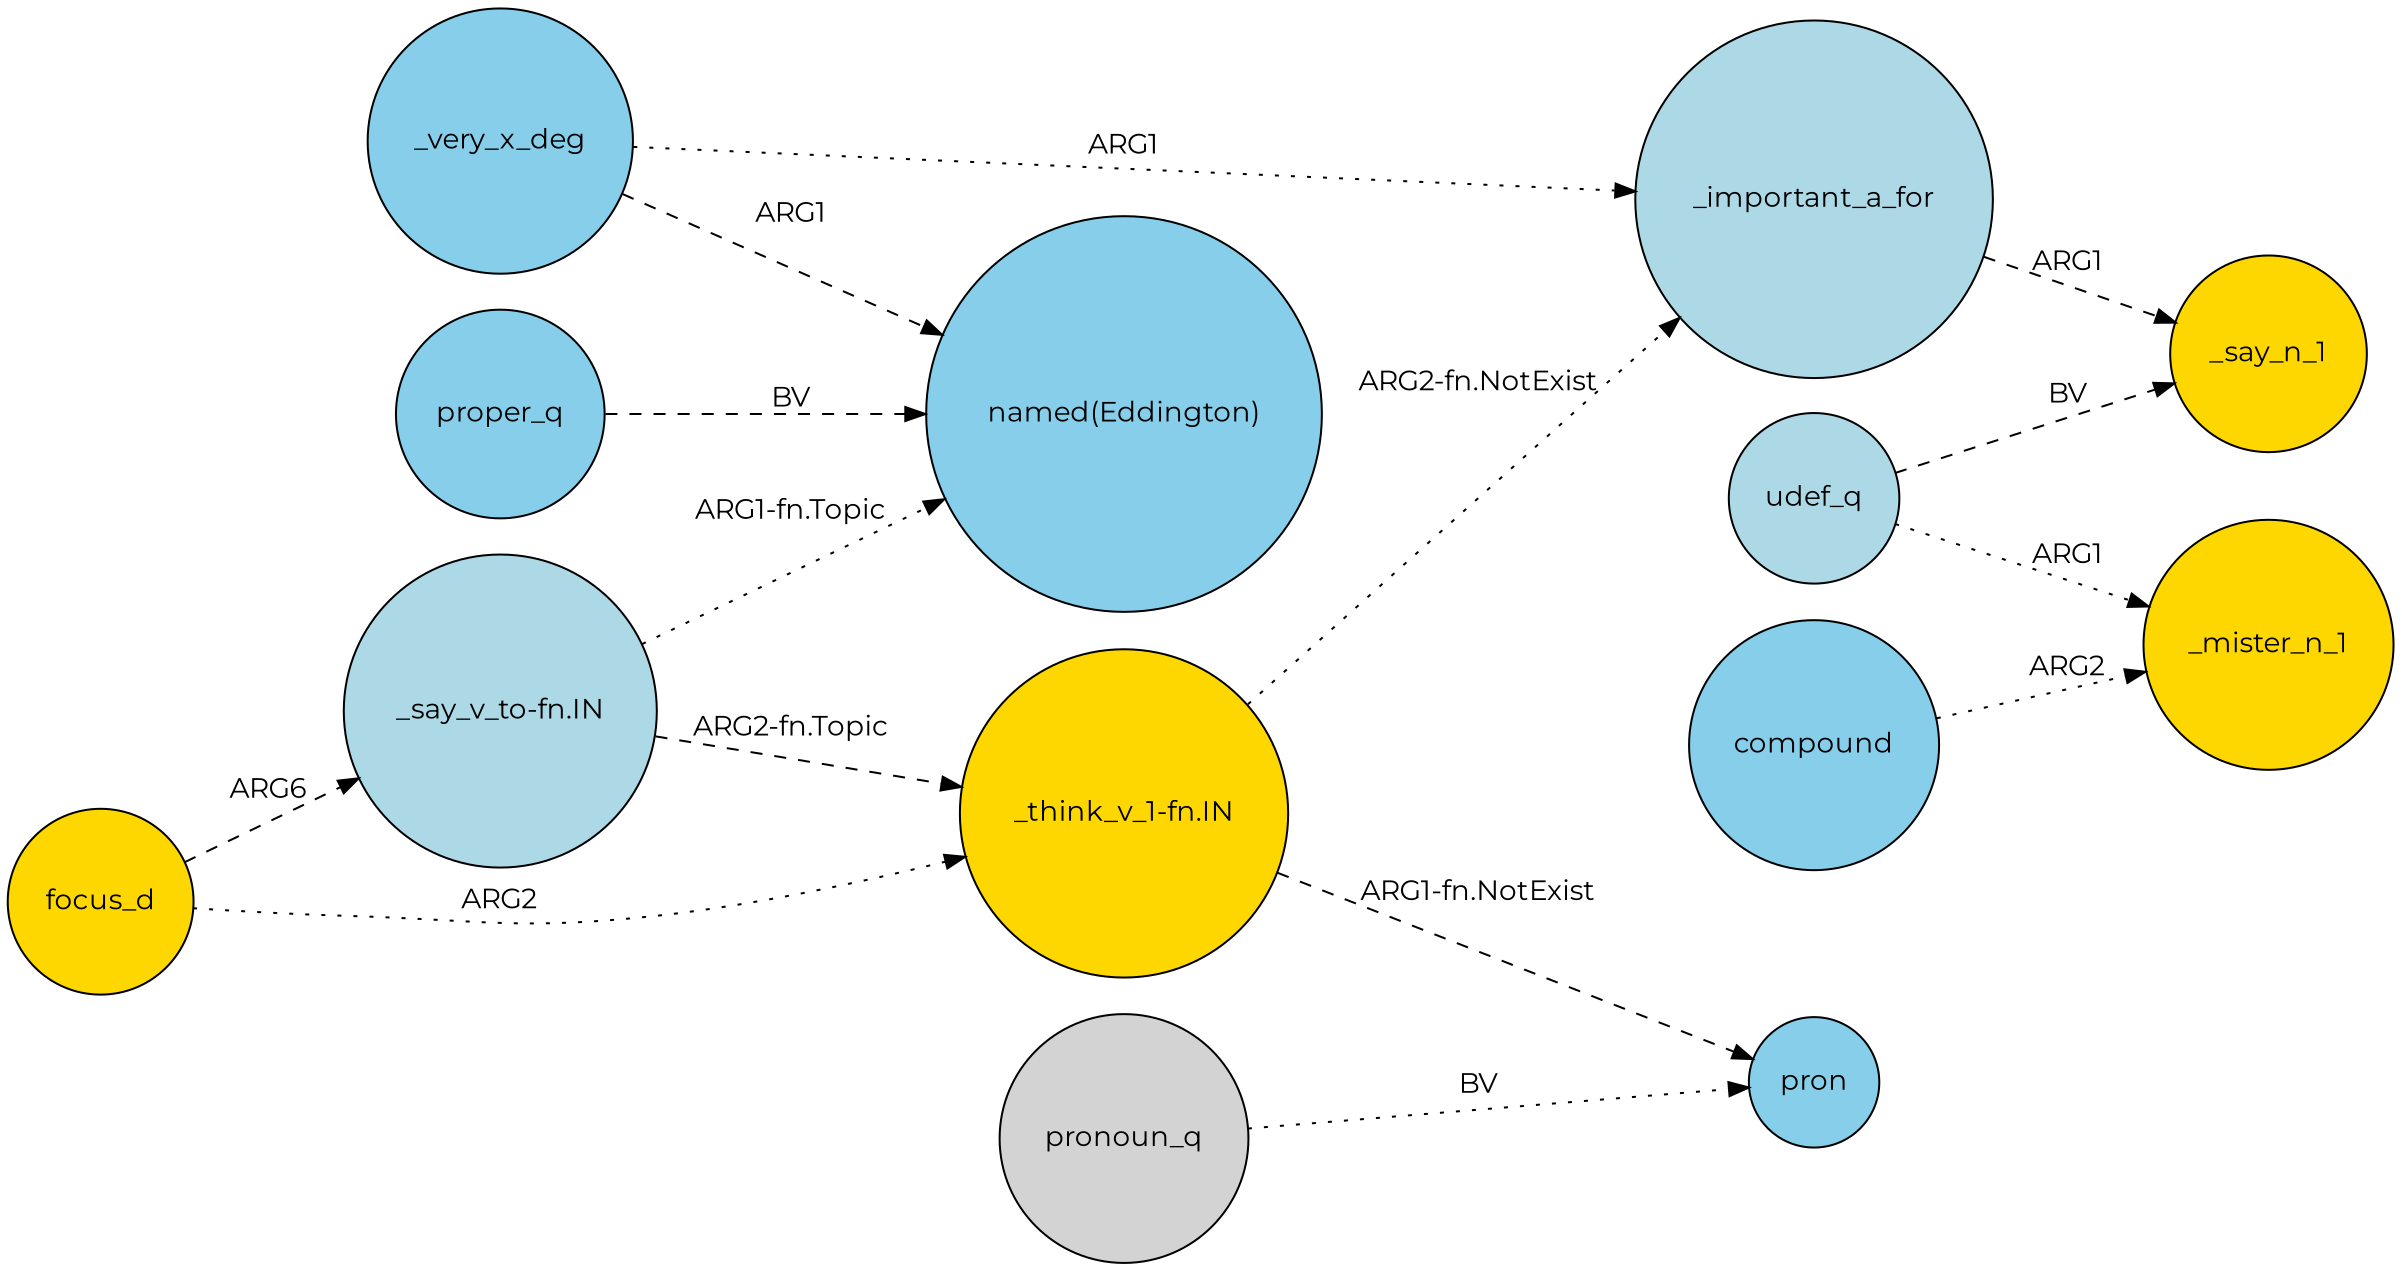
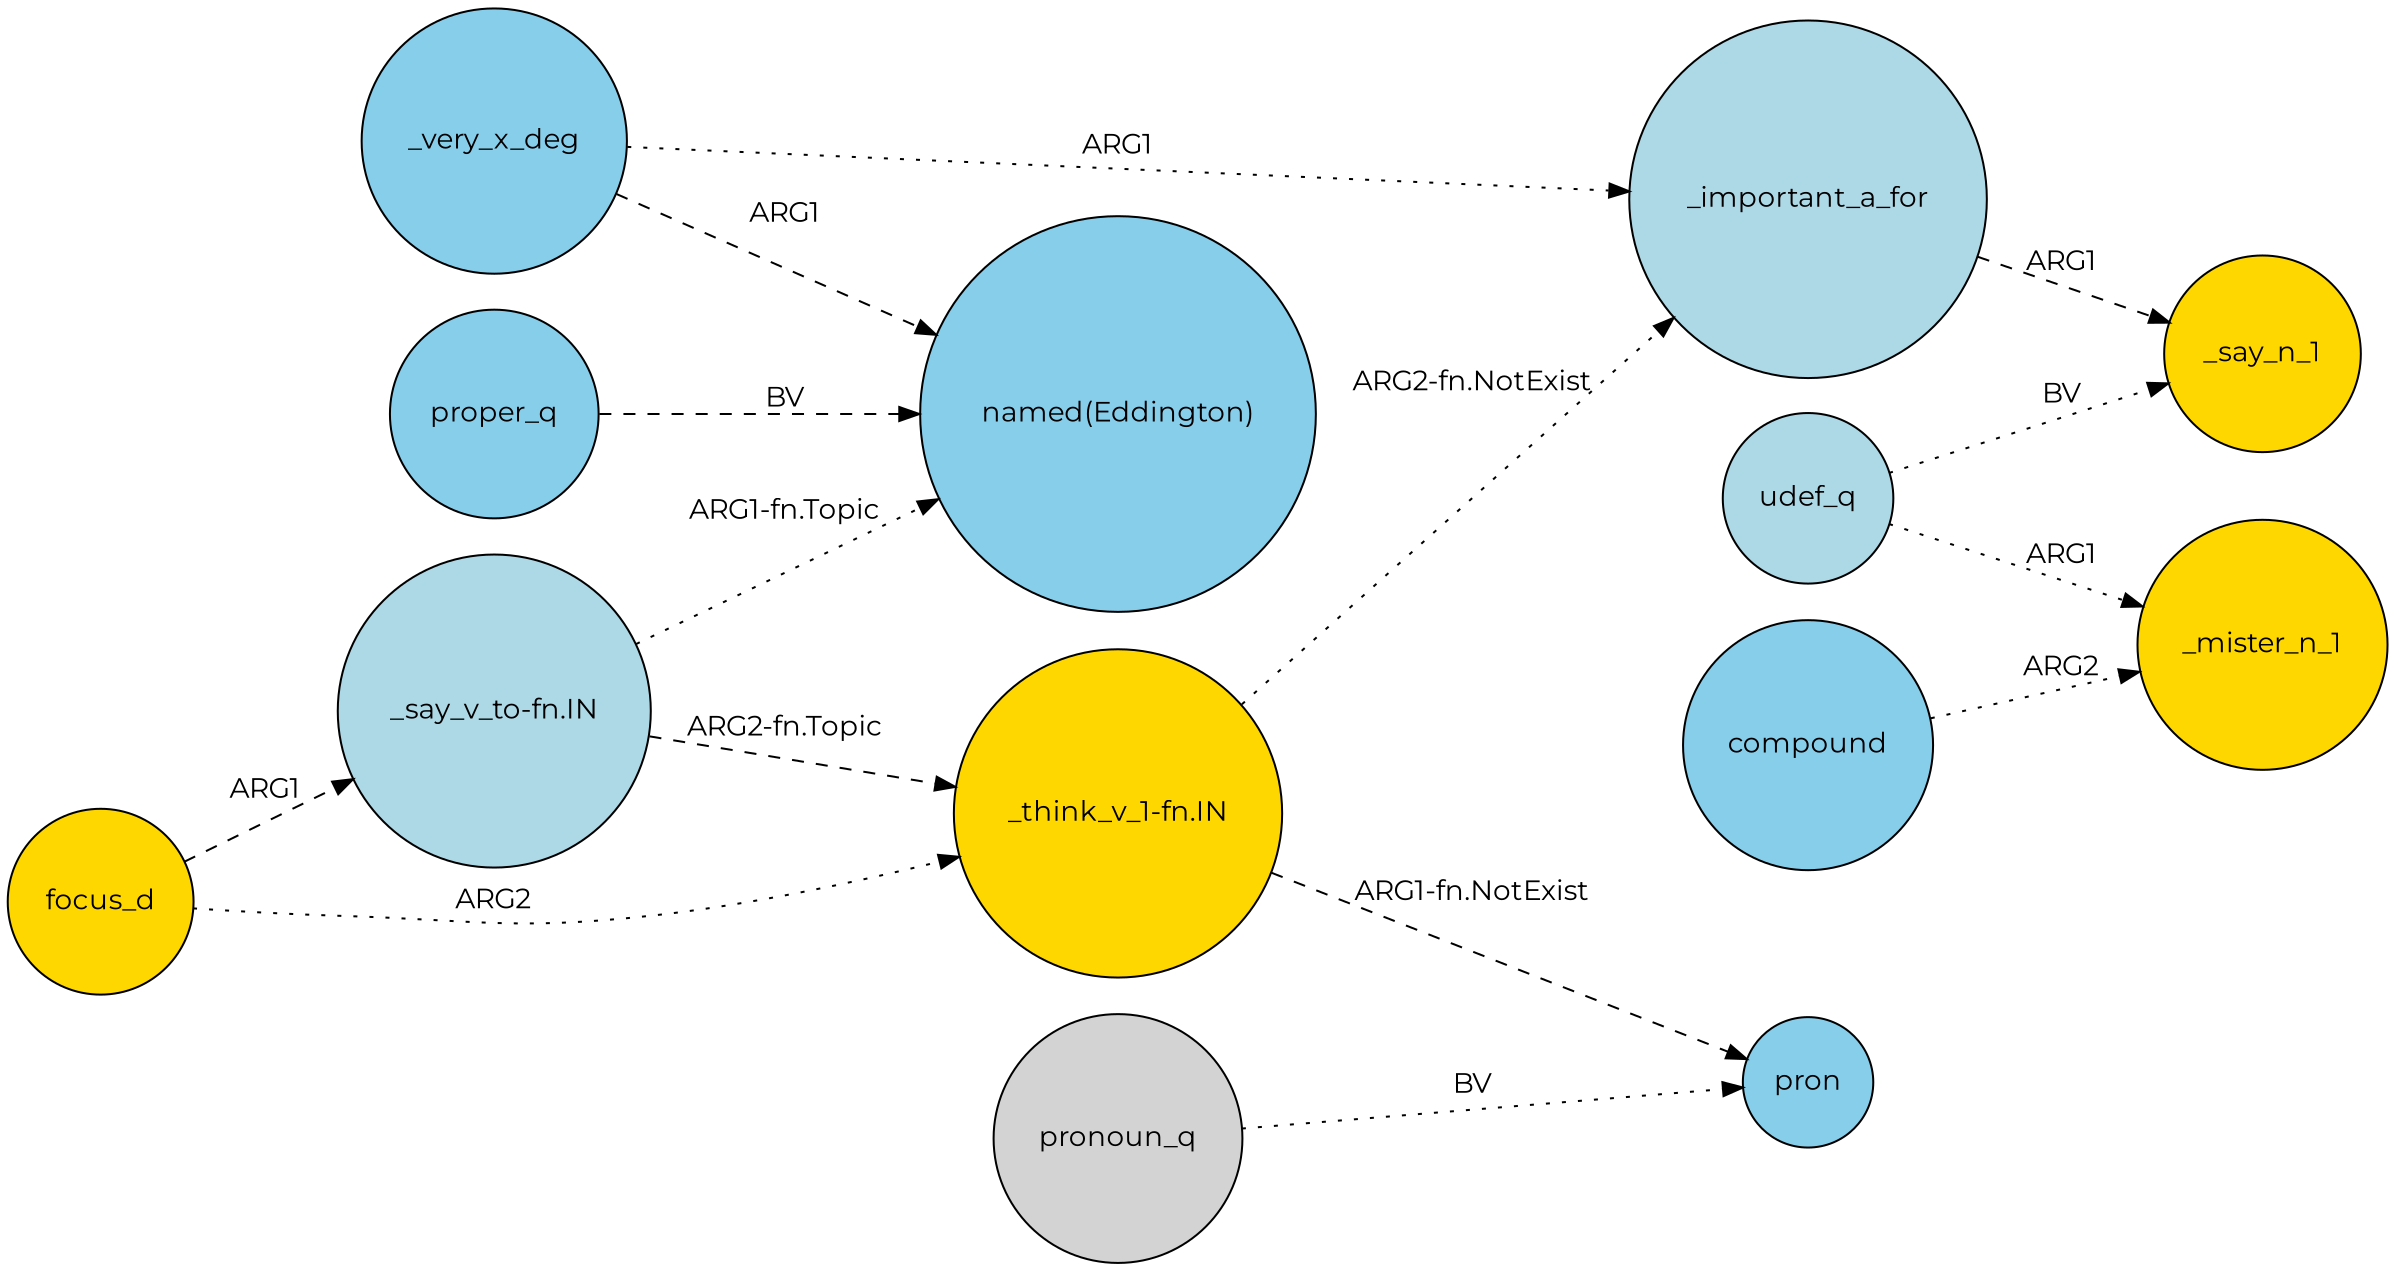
(2025, 431) -> (2019, 431)
(269, 790) -> (265, 790)
